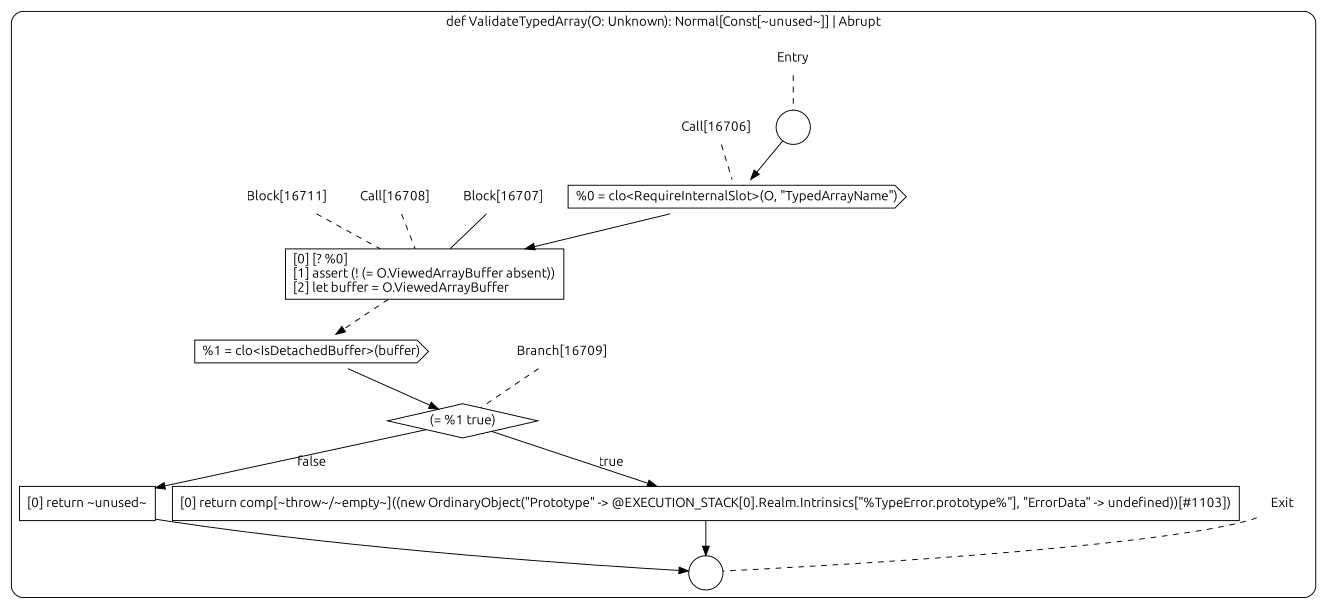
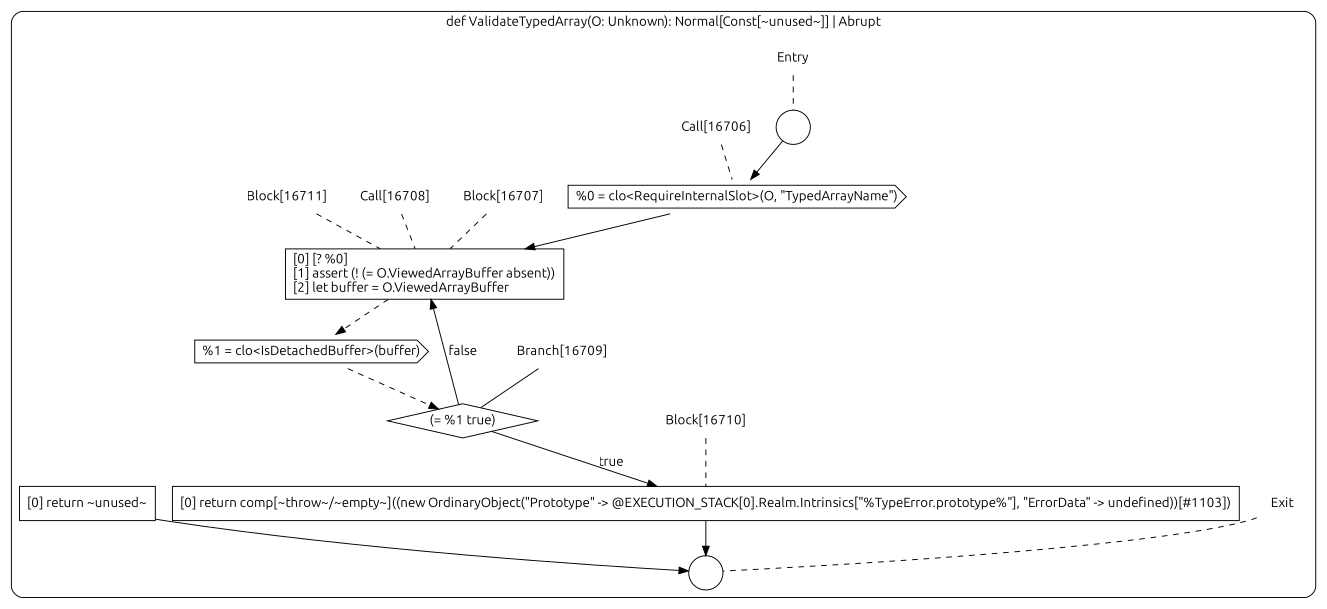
(468, 231) -> (468, 231)
(389, 387) -> (389, 387)
(510, 388) -> (510, 388)
none -> (706, 421)
(295, 458) -> (446, 357)
